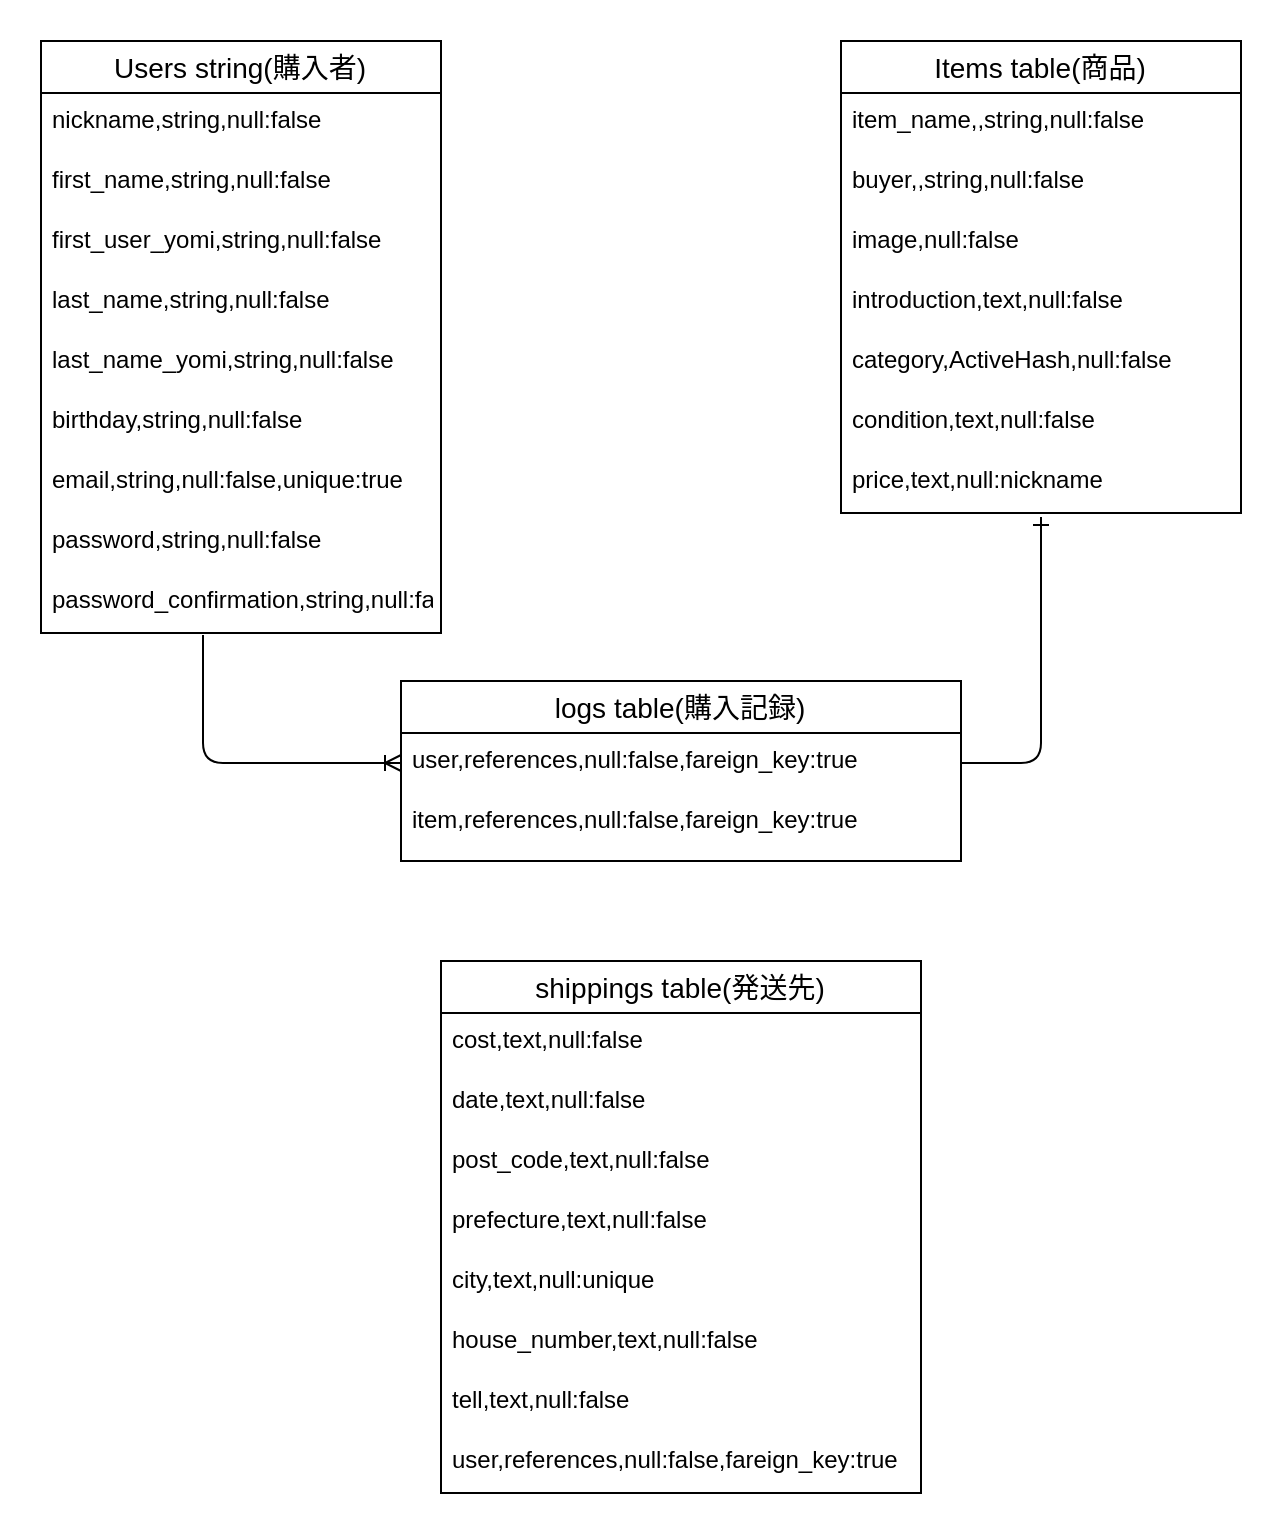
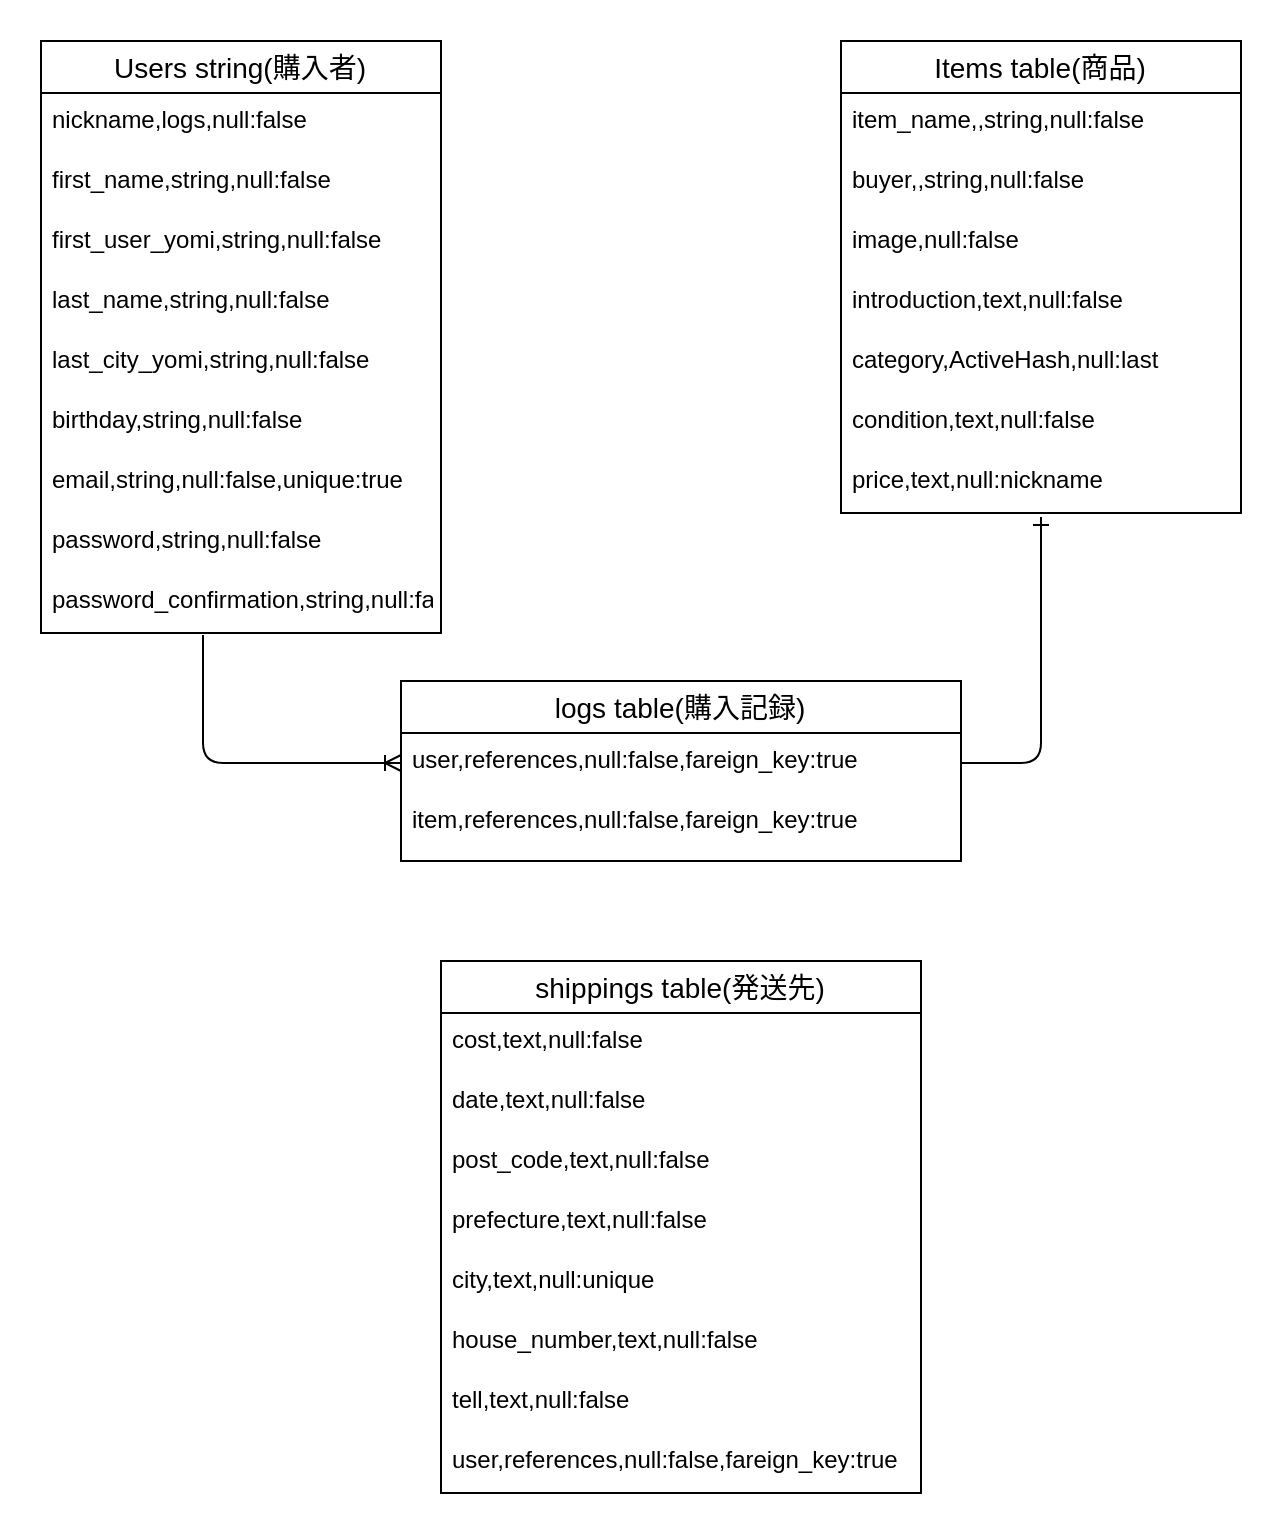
(202, 120) -> (188, 120)
(239, 360) -> (236, 360)
(1032, 360) -> (1025, 360)
